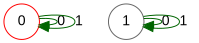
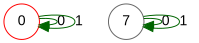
(126, 22) -> (126, 22)
